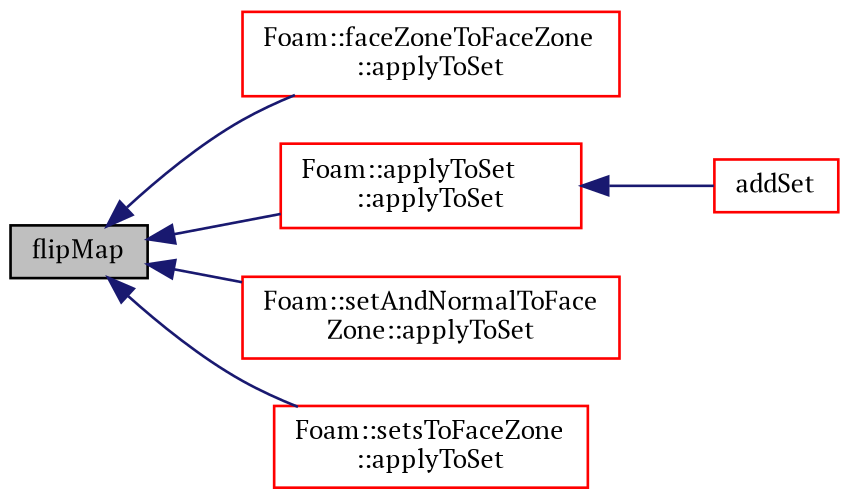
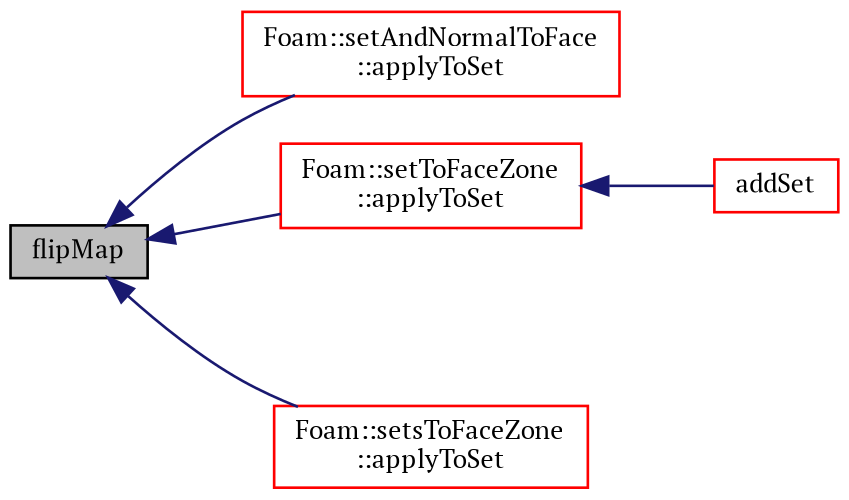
(431, 54) -> (431, 54)
(431, 186) -> (431, 186)
(431, 318) -> none
